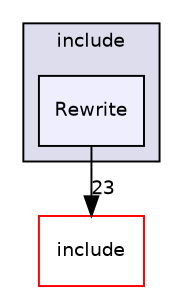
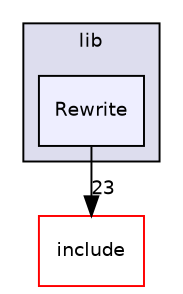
(91, 42) -> (91, 42)
